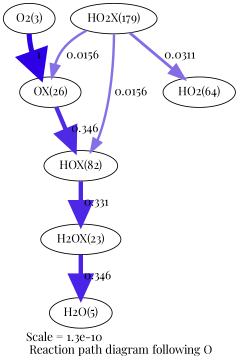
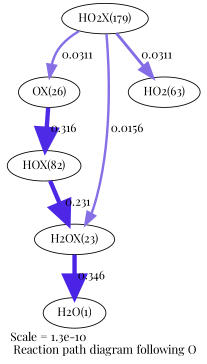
(29, 19) -> none
(81, 55) -> (76, 55)
(110, 88) -> (108, 125)
(199, 92) -> (164, 92)
(84, 129) -> (62, 129)
(95, 203) -> (76, 203)
(81, 313) -> (75, 313)
